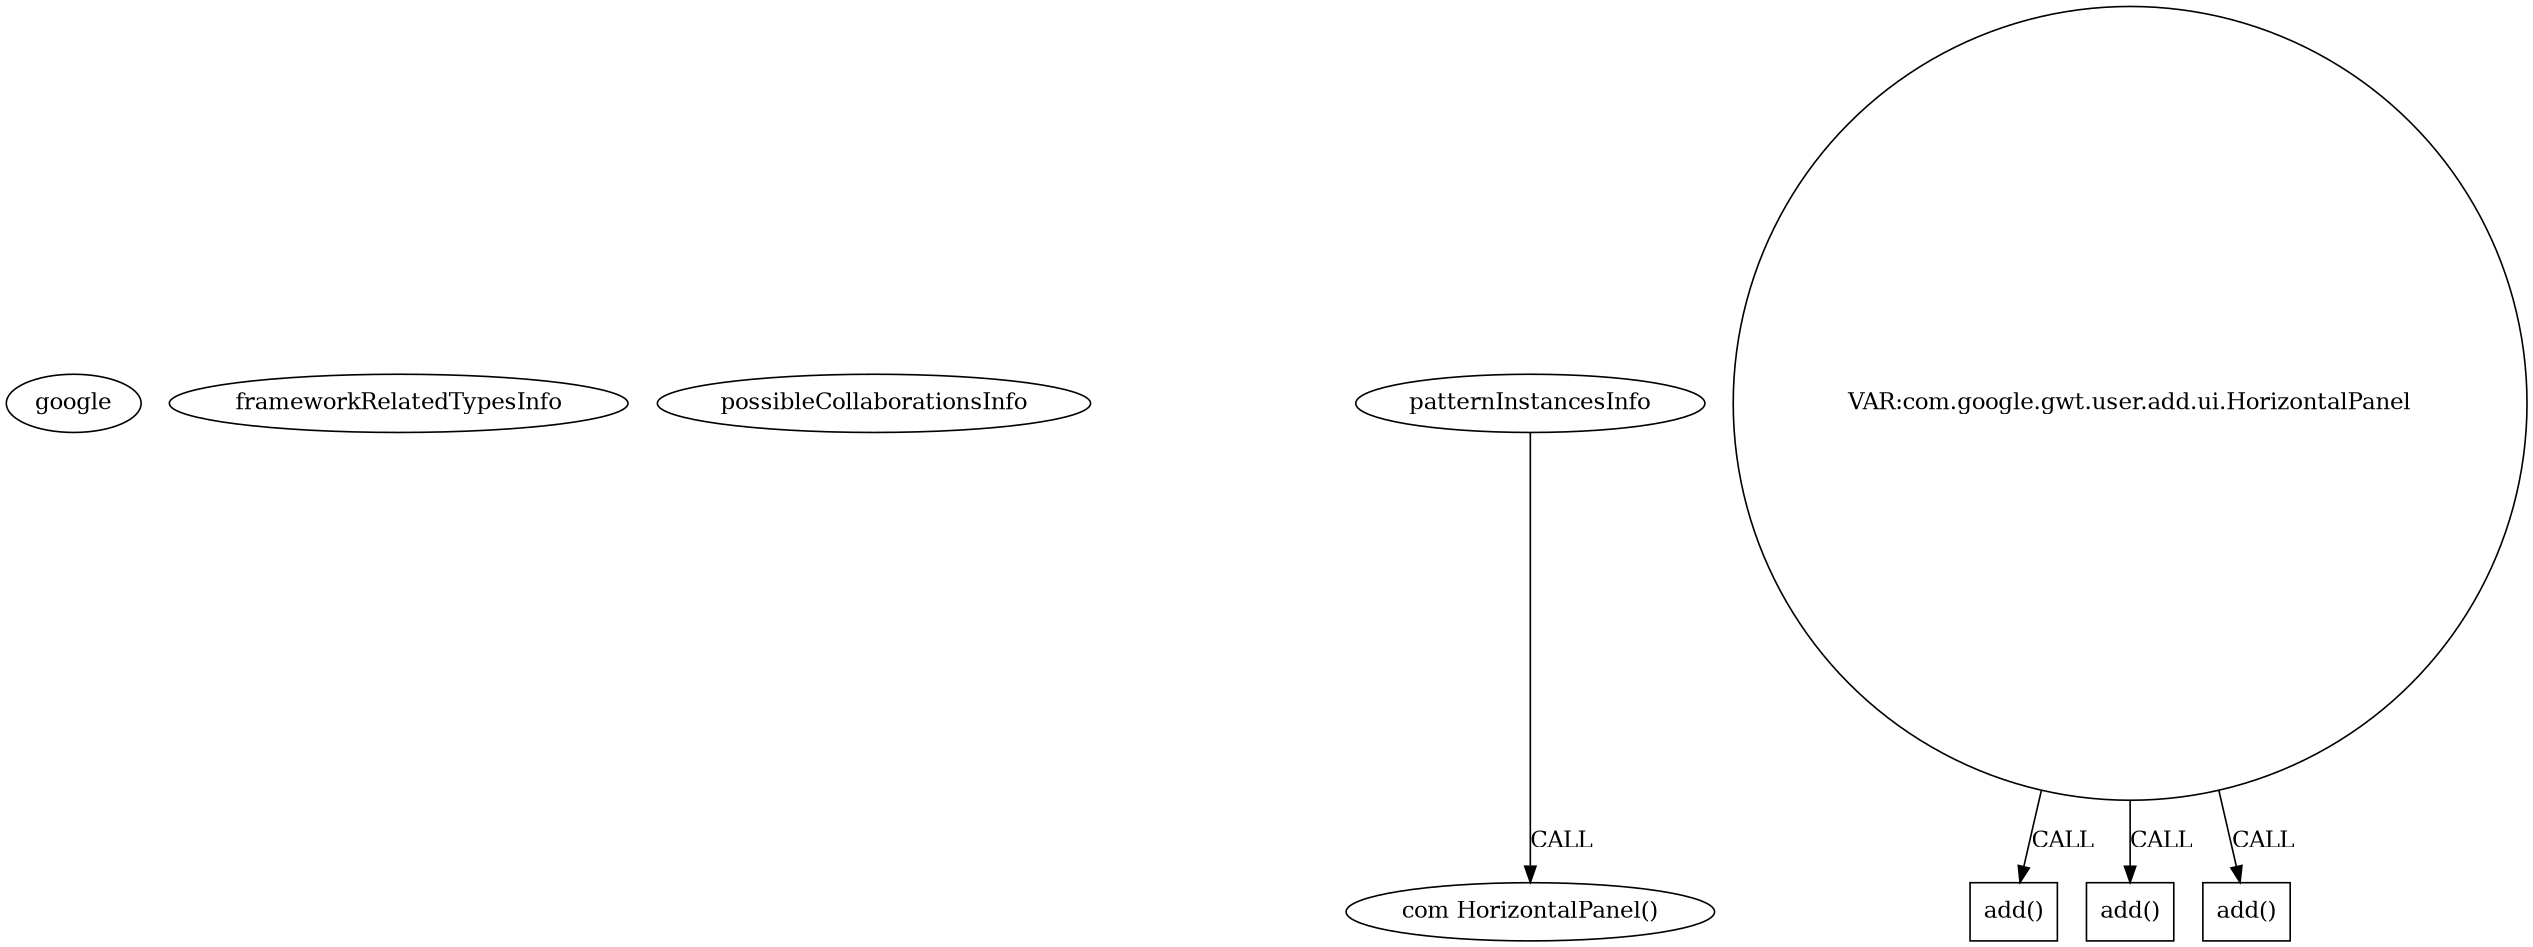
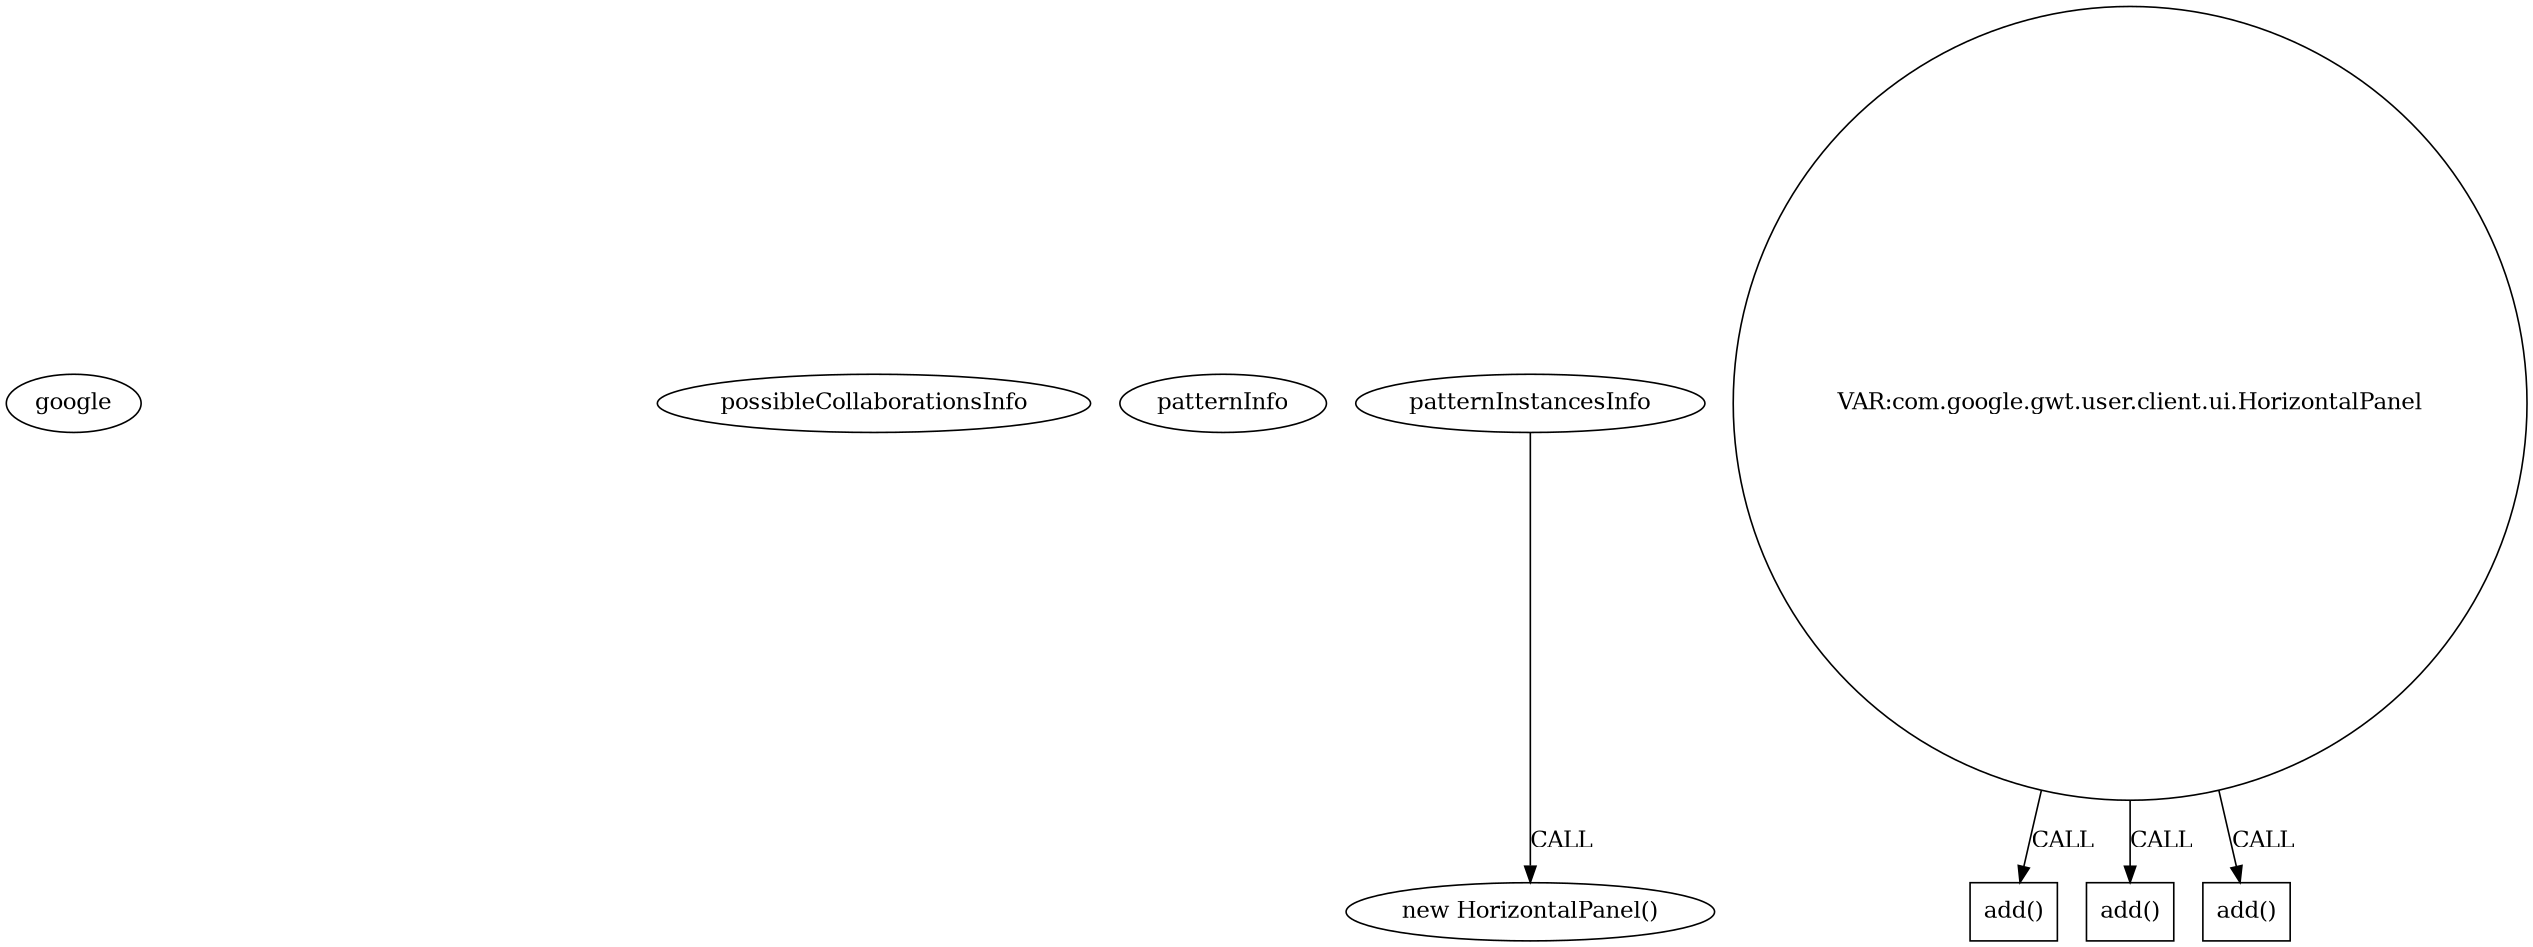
(399, 403) -> none
none -> (1223, 403)
(2130, 403) -> (2130, 403)
(1530, 912) -> (1530, 912)
